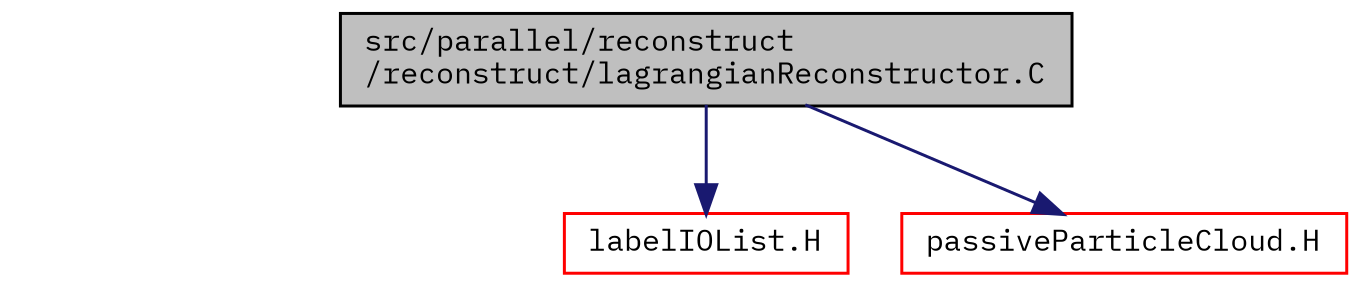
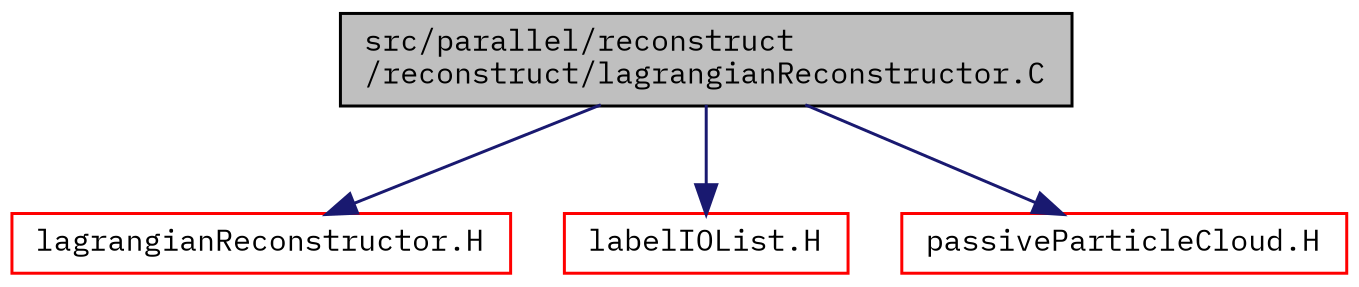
none -> (261, 243)
